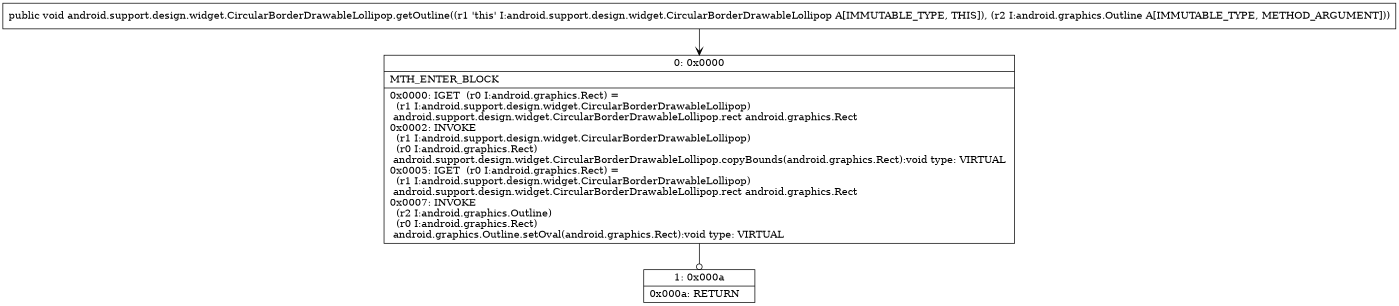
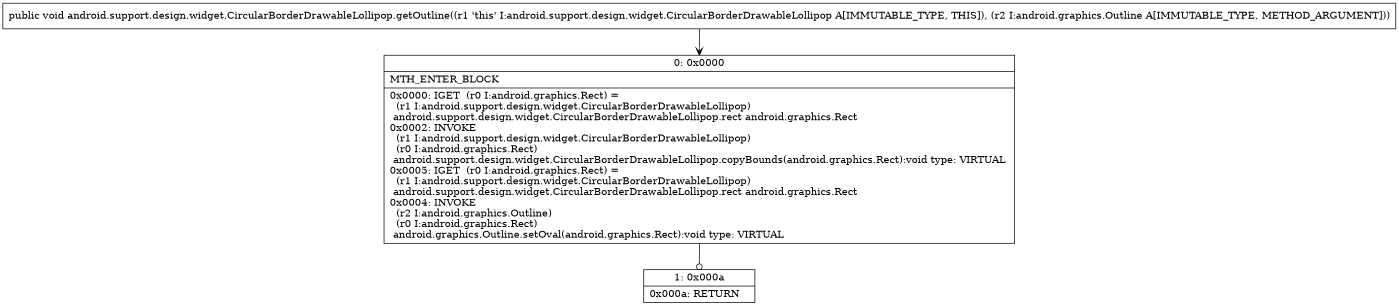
(436, 203) -> (436, 203)
